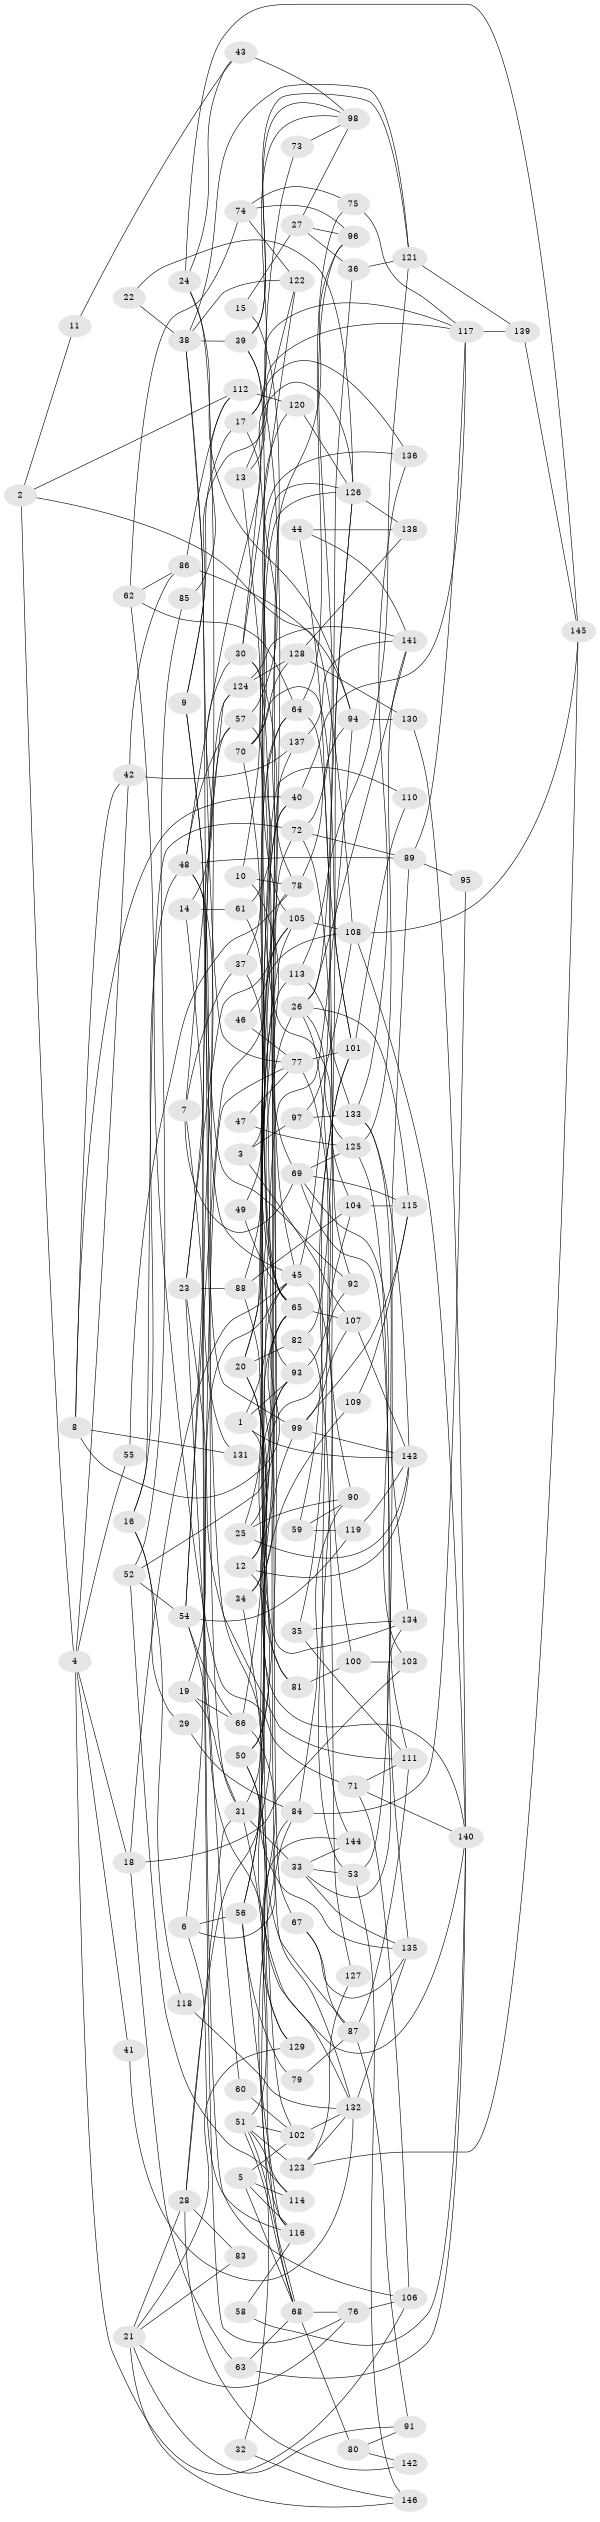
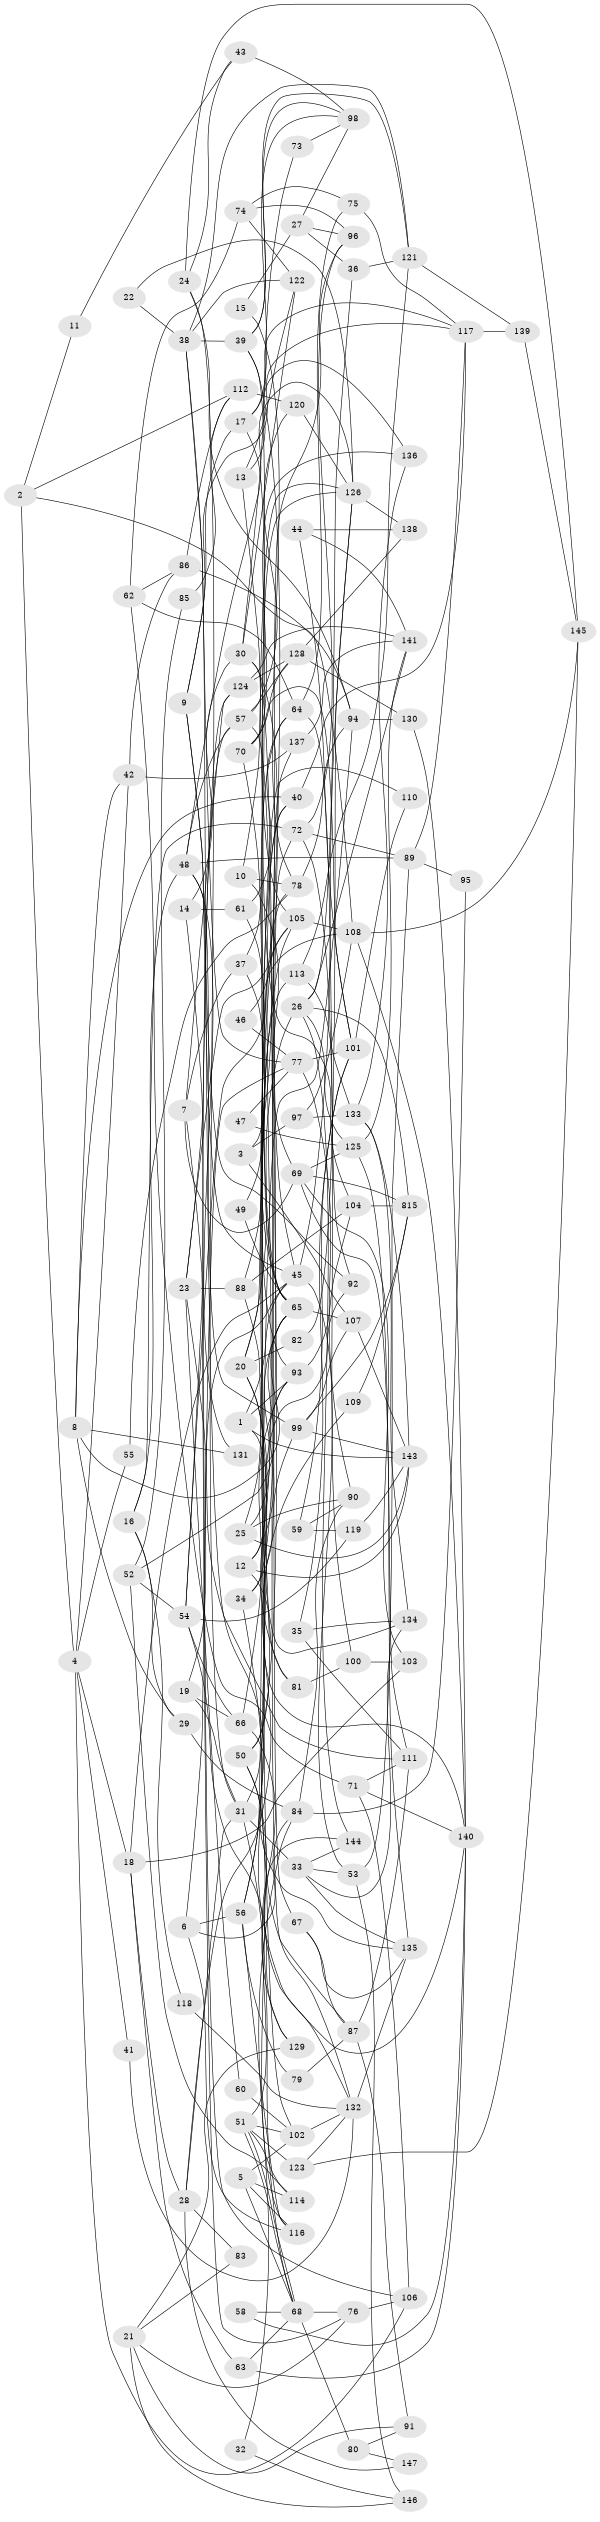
none -> (270, 688)
(410, 1206) -> (410, 1206)
none -> (110, 1583)
(354, 1976) -> none
(157, 2269) -> (154, 2081)
(272, 2269) -> (270, 2312)
(410, 2464) -> (410, 2464)
